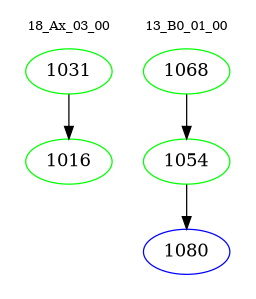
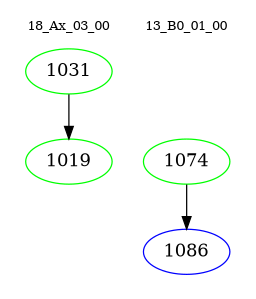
(187, 71) -> none
(69, 162) -> (69, 162)
(187, 162) -> (187, 162)
(187, 252) -> (187, 252)
